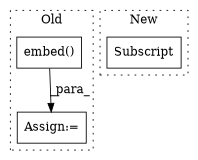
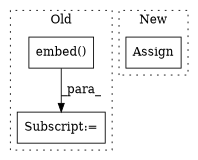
(144, 53) -> (154, 53)
(52, 128) -> (61, 128)
